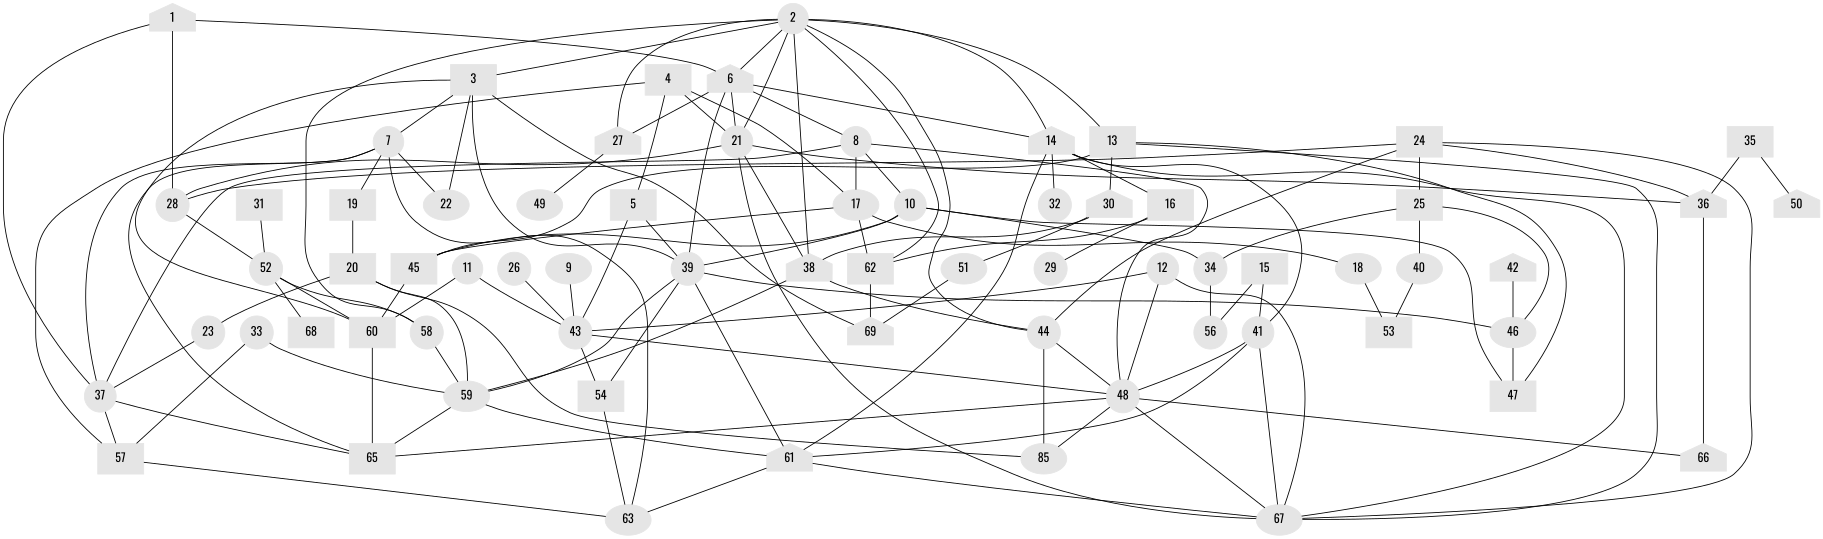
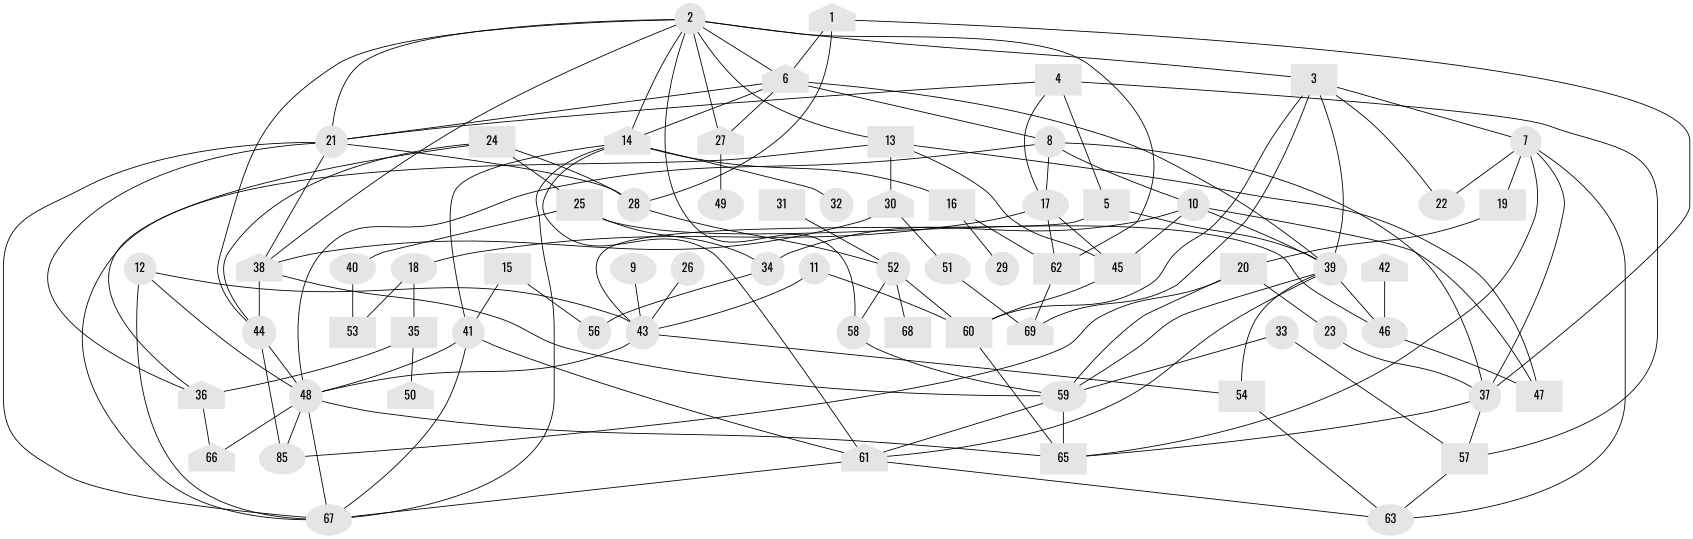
none -> (414, 305)
(1750, 400) -> none
